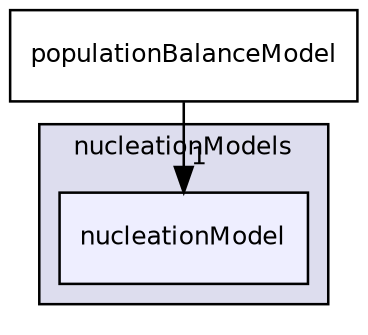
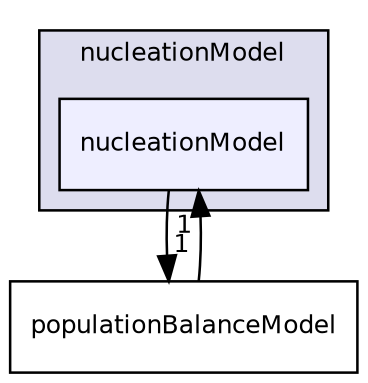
(184, 148) -> (184, 54)
none -> (167, 227)
